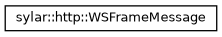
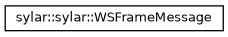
(111, 18) -> (114, 18)
